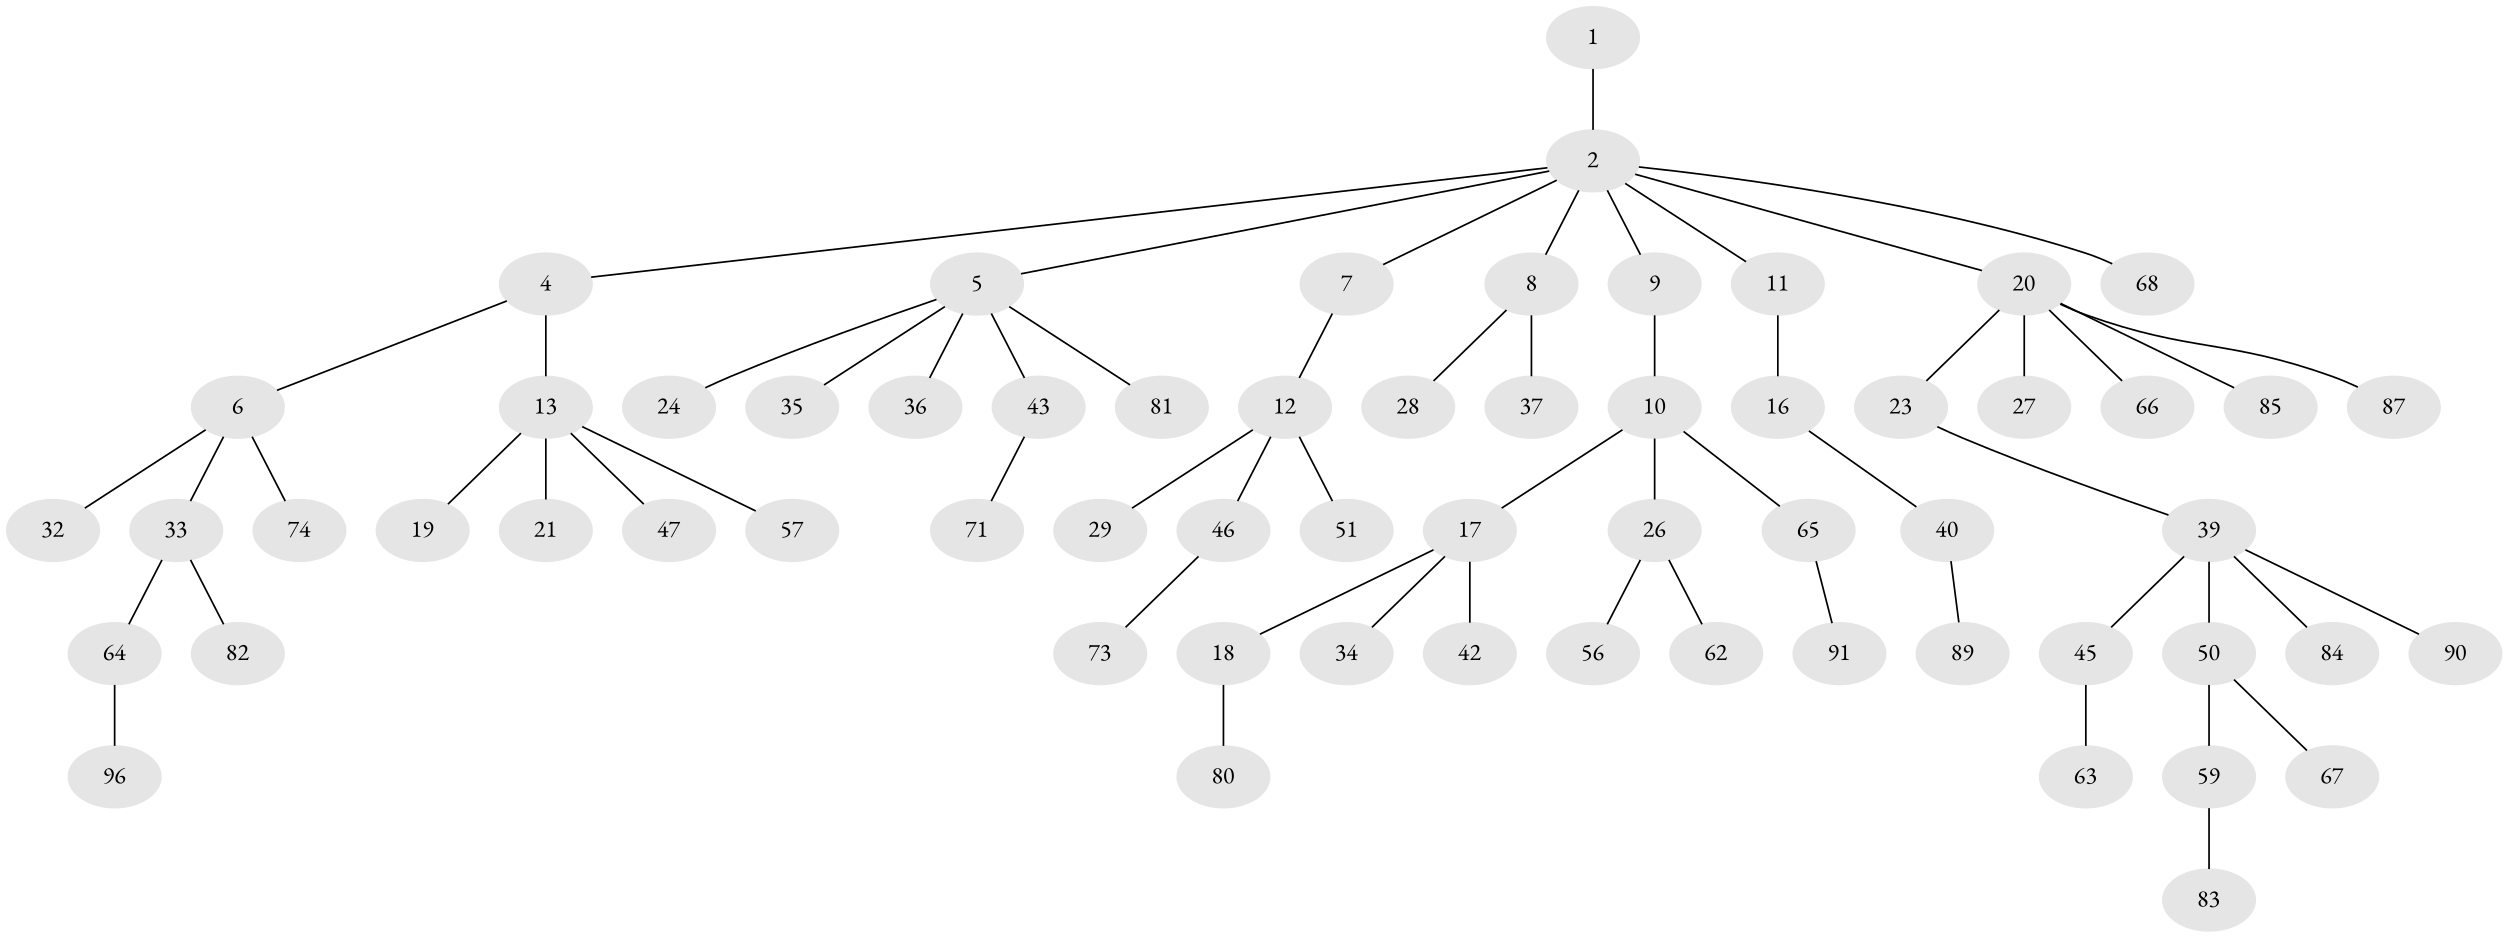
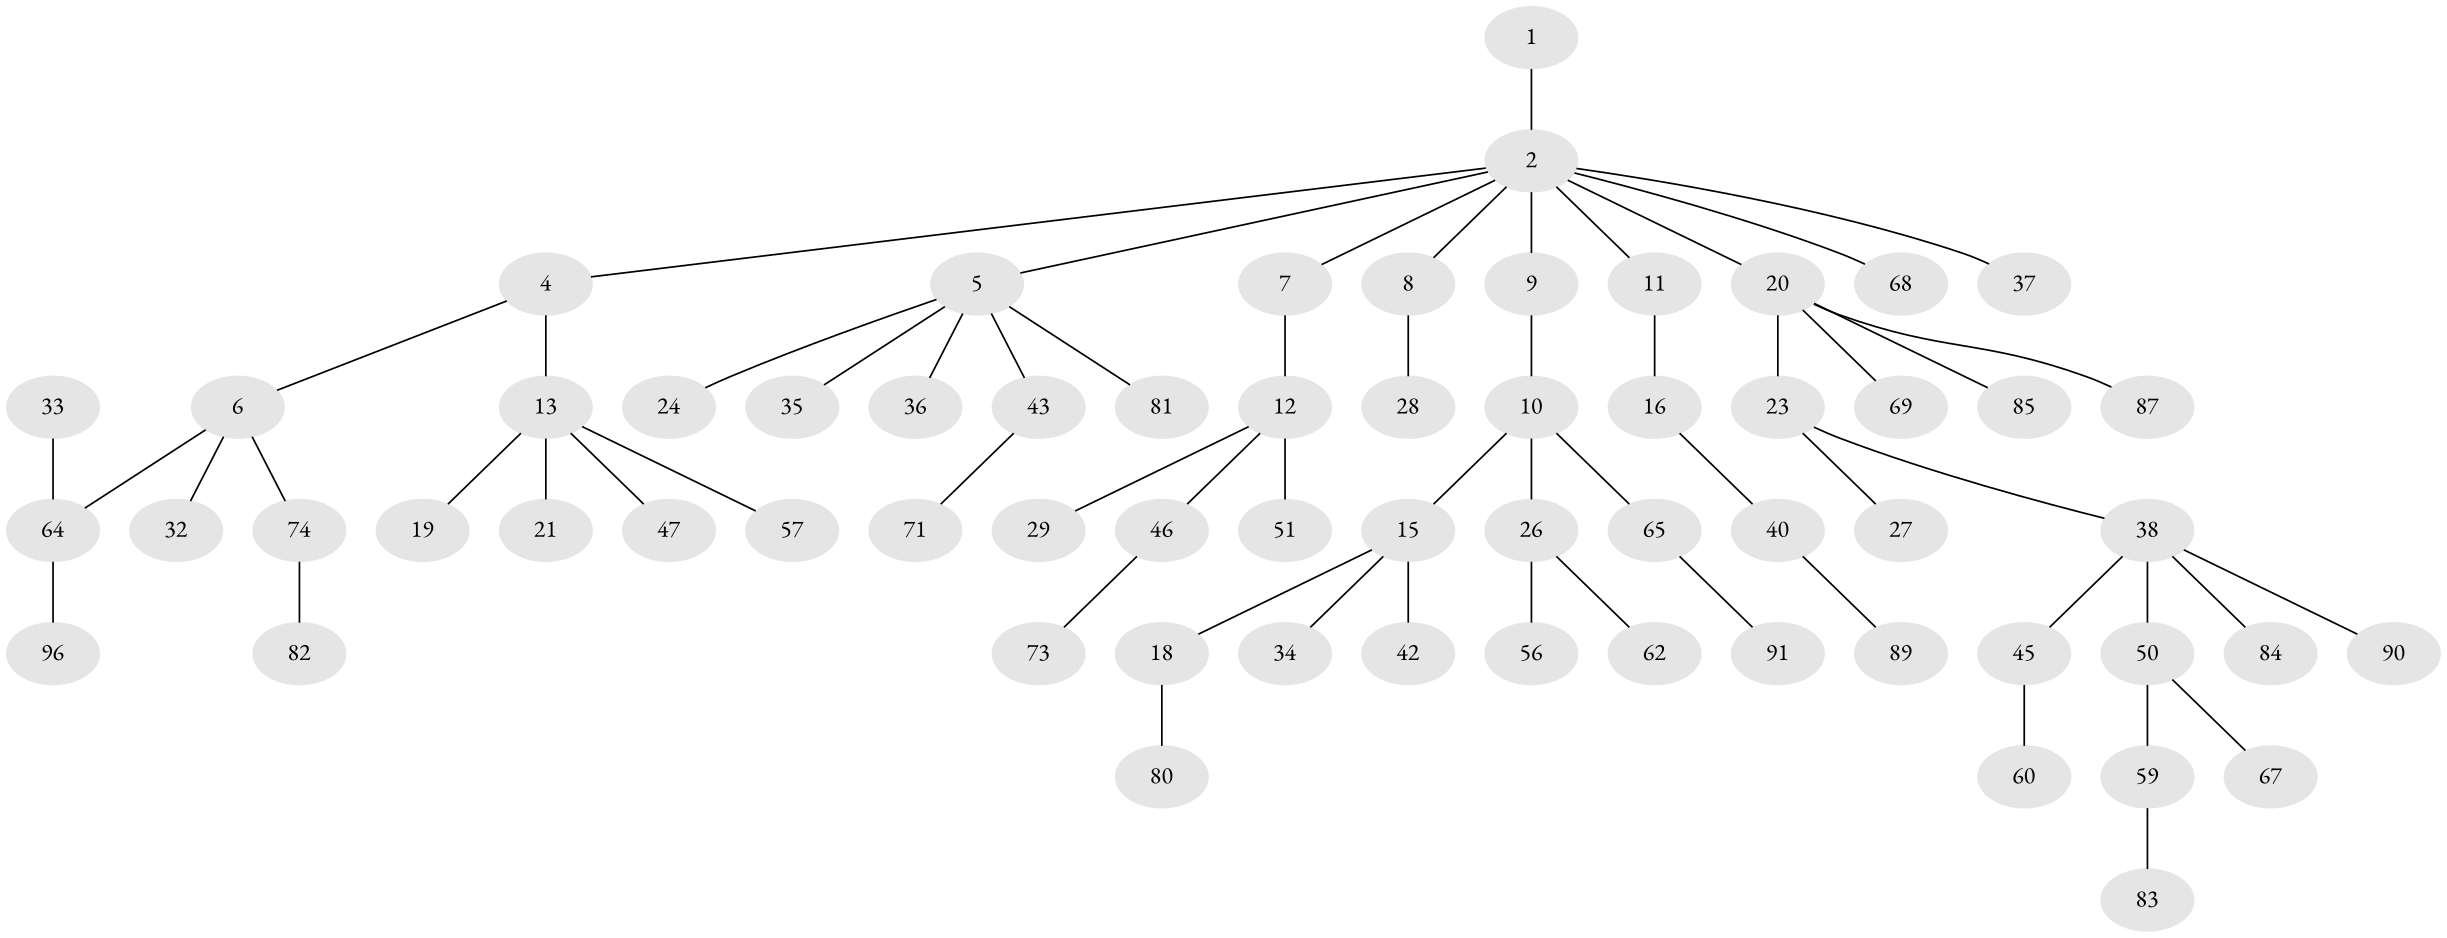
(1531, 346) -> (1785, 206)
(2024, 346) -> (1839, 469)
(2147, 407) -> (1901, 407)
(207, 469) -> (145, 469)
(1470, 530) -> (1408, 530)
(2209, 530) -> (2147, 530)
(207, 592) -> (299, 592)
(2086, 777) -> (2024, 777)
